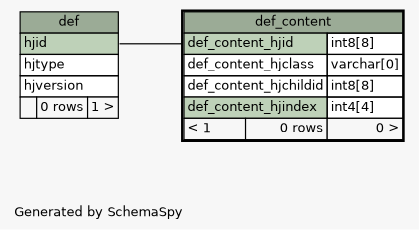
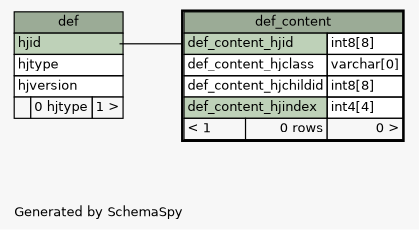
(62, 107) -> (62, 107)
